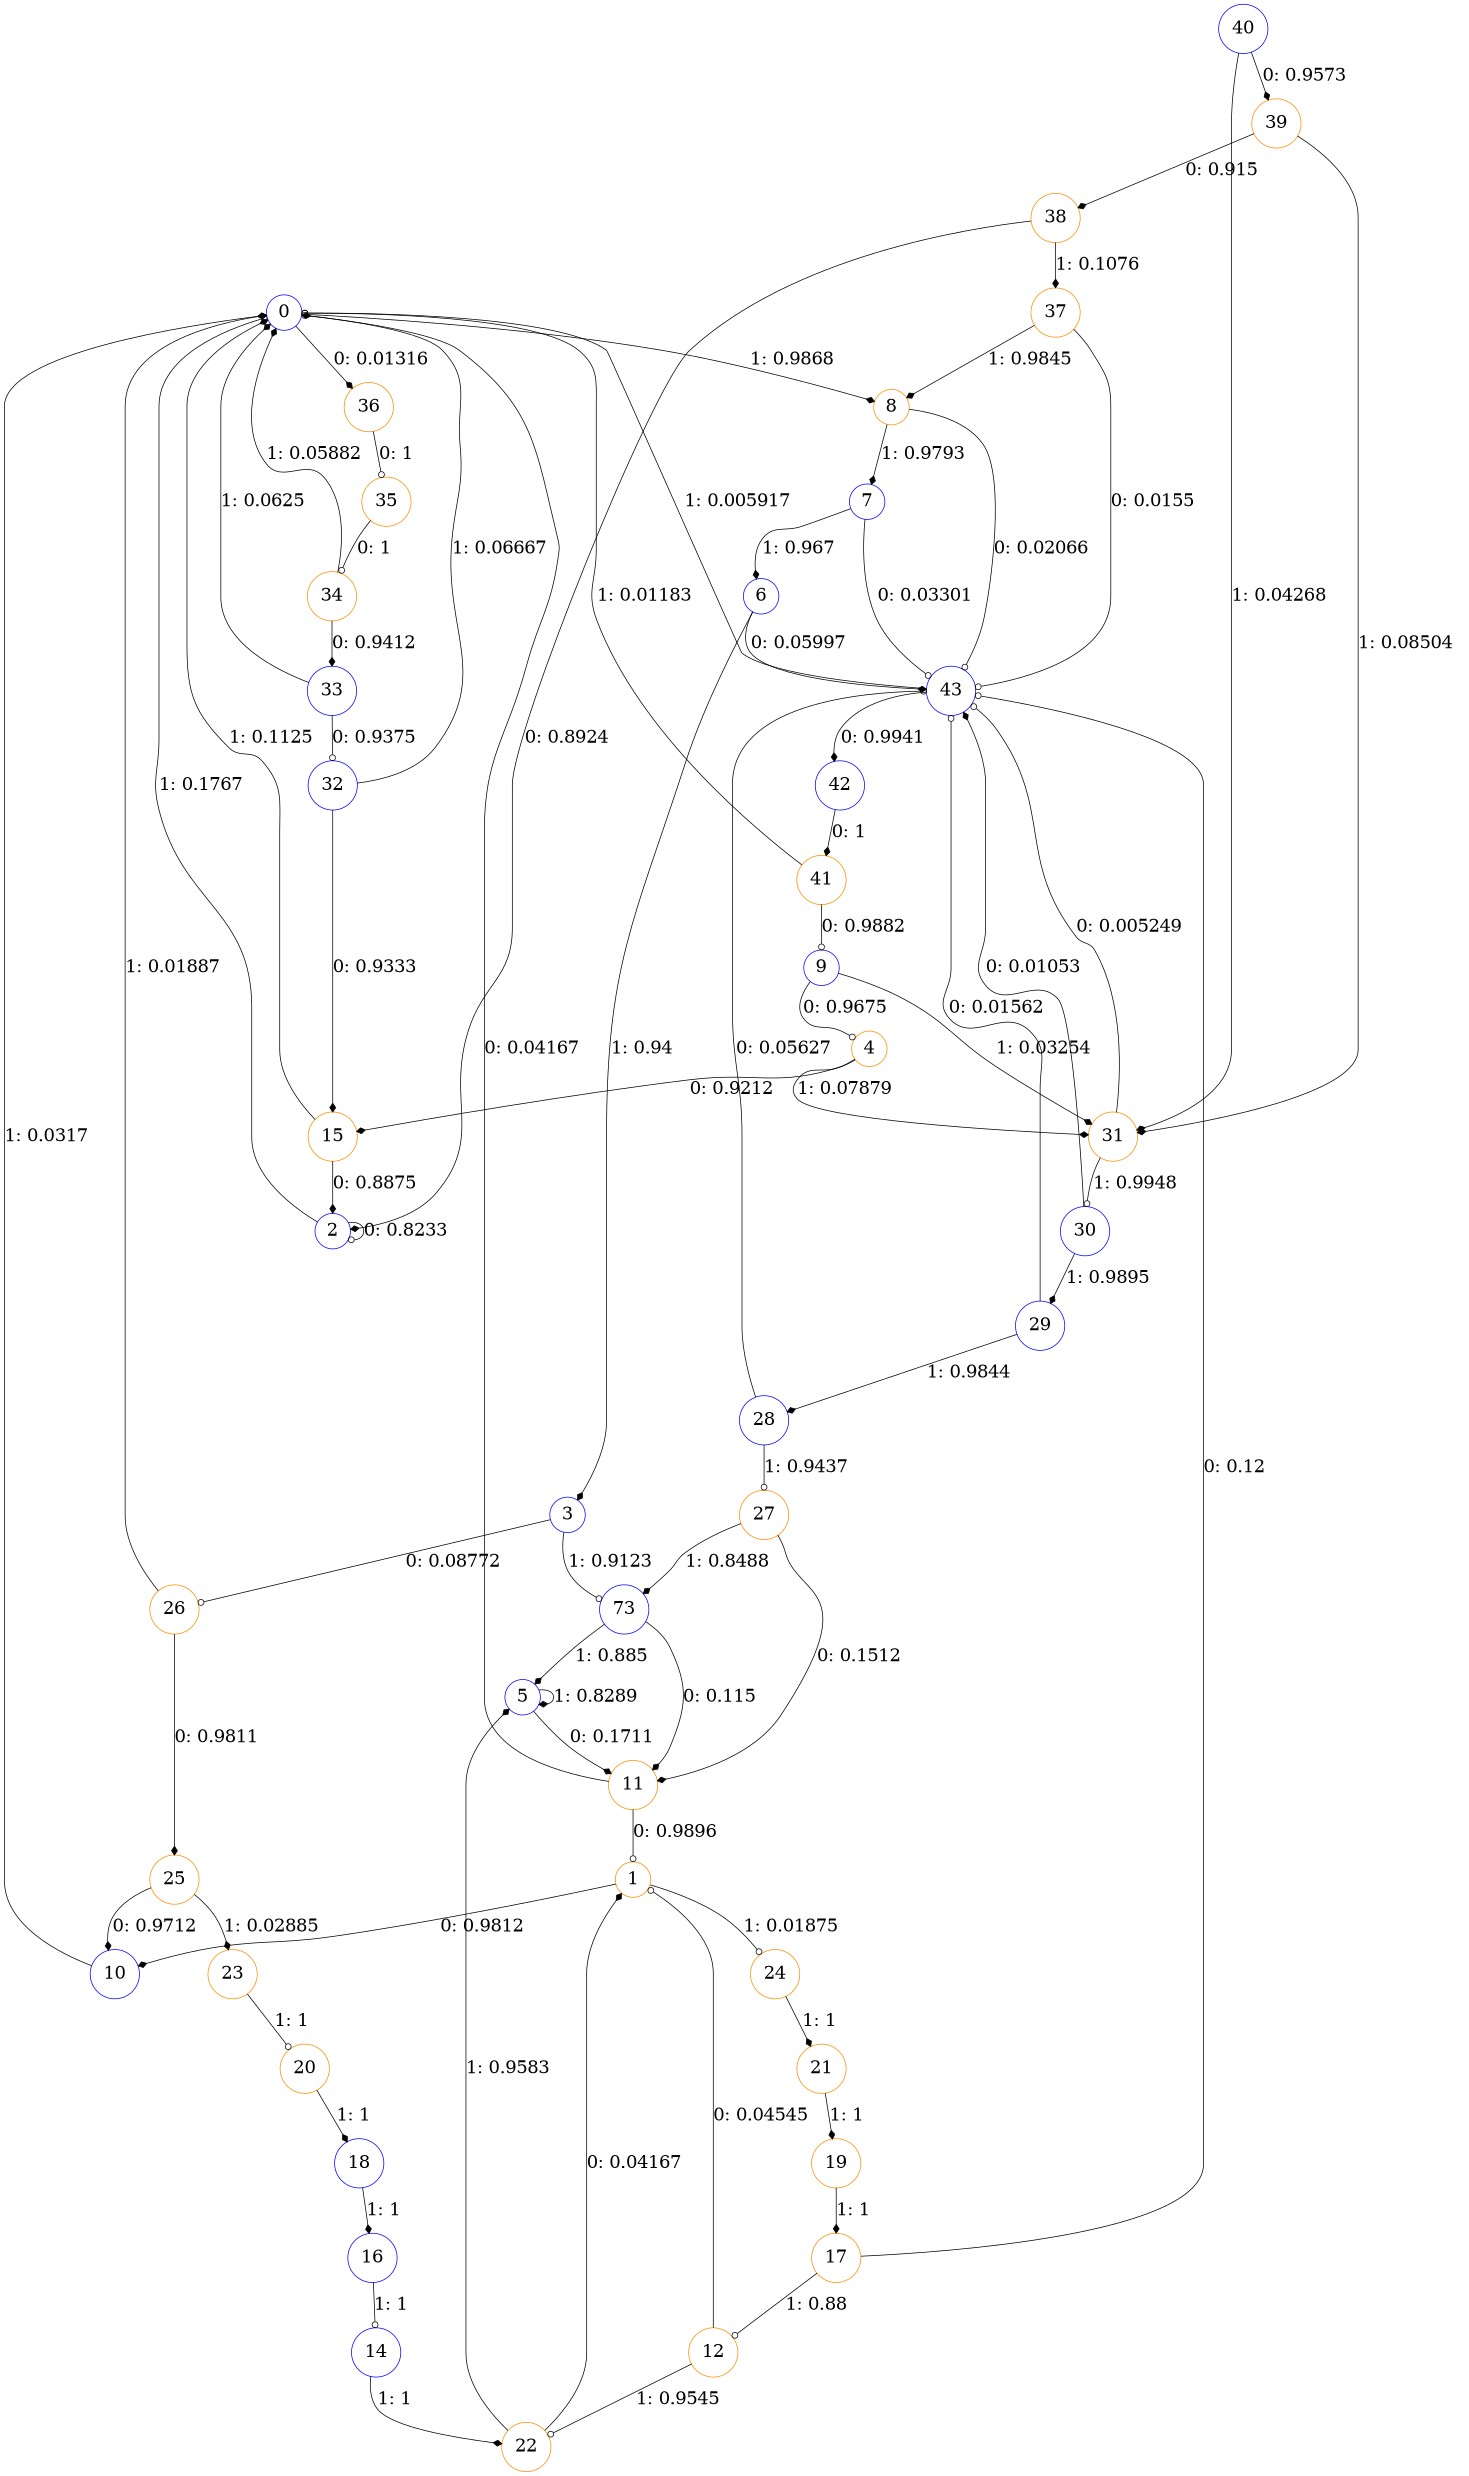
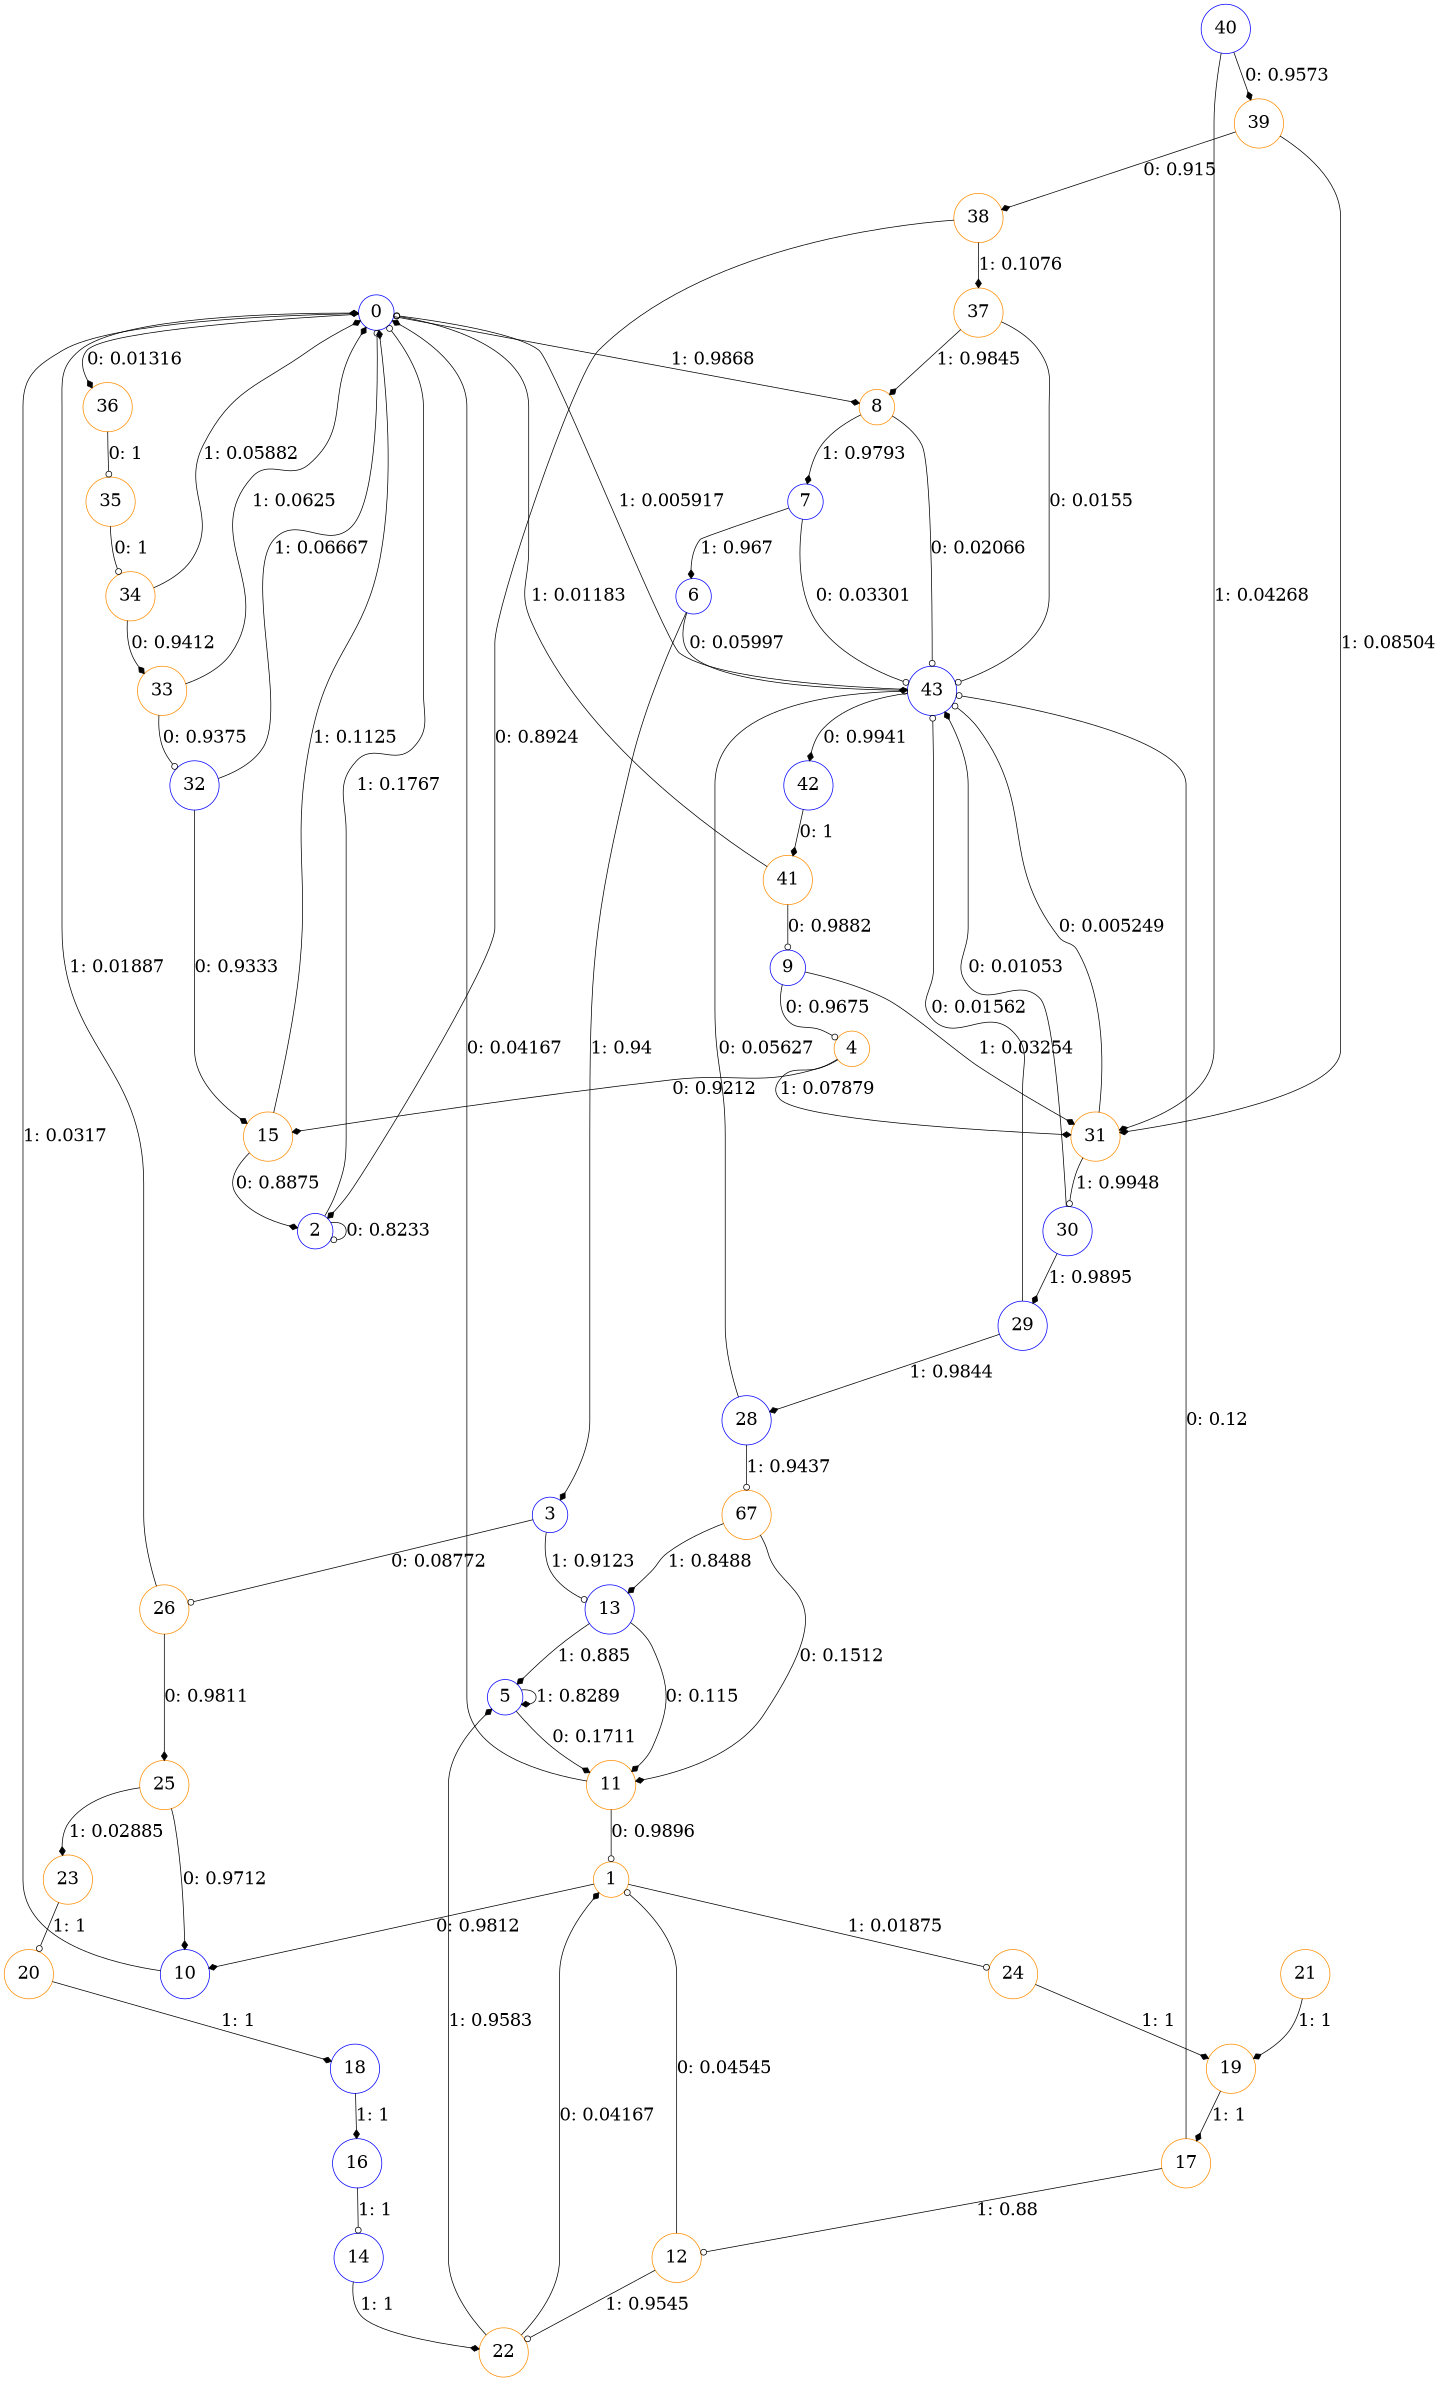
(332, 691) -> (162, 691)
(764, 1515) -> (747, 1515)
(624, 1609) -> (610, 1609)
(796, 2017) -> (1118, 2020)
